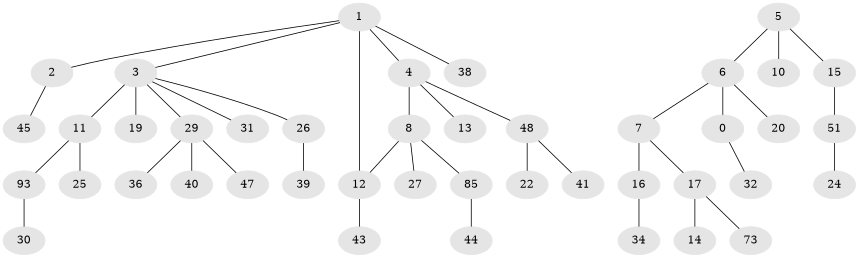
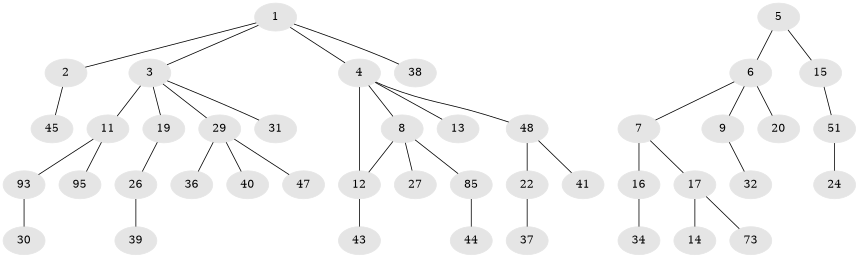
(779, 73) -> none
(222, 97) -> (150, 157)
(359, 101) -> (359, 129)
(723, 129) -> (723, 129)
(80, 185) -> (80, 185)
none -> (527, 241)
